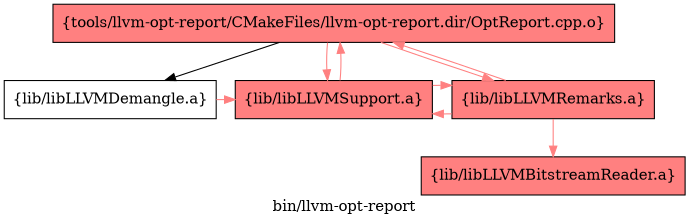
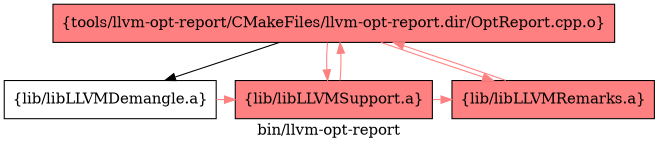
(448, 114) -> none
(553, 176) -> none
